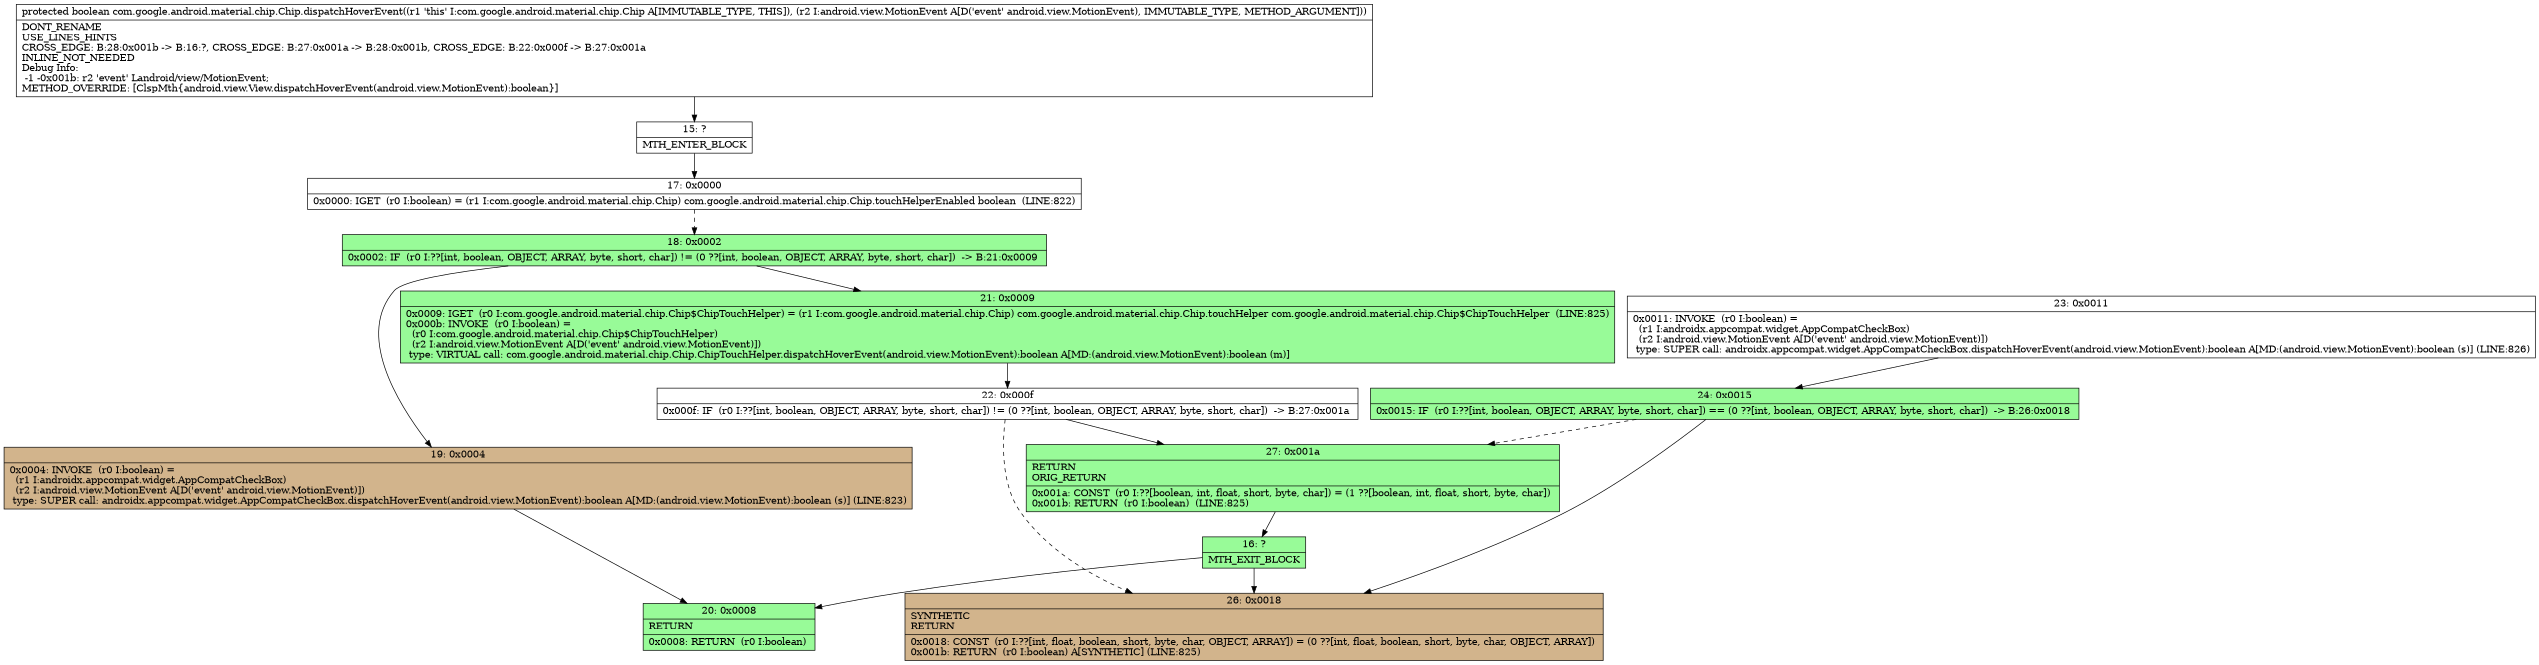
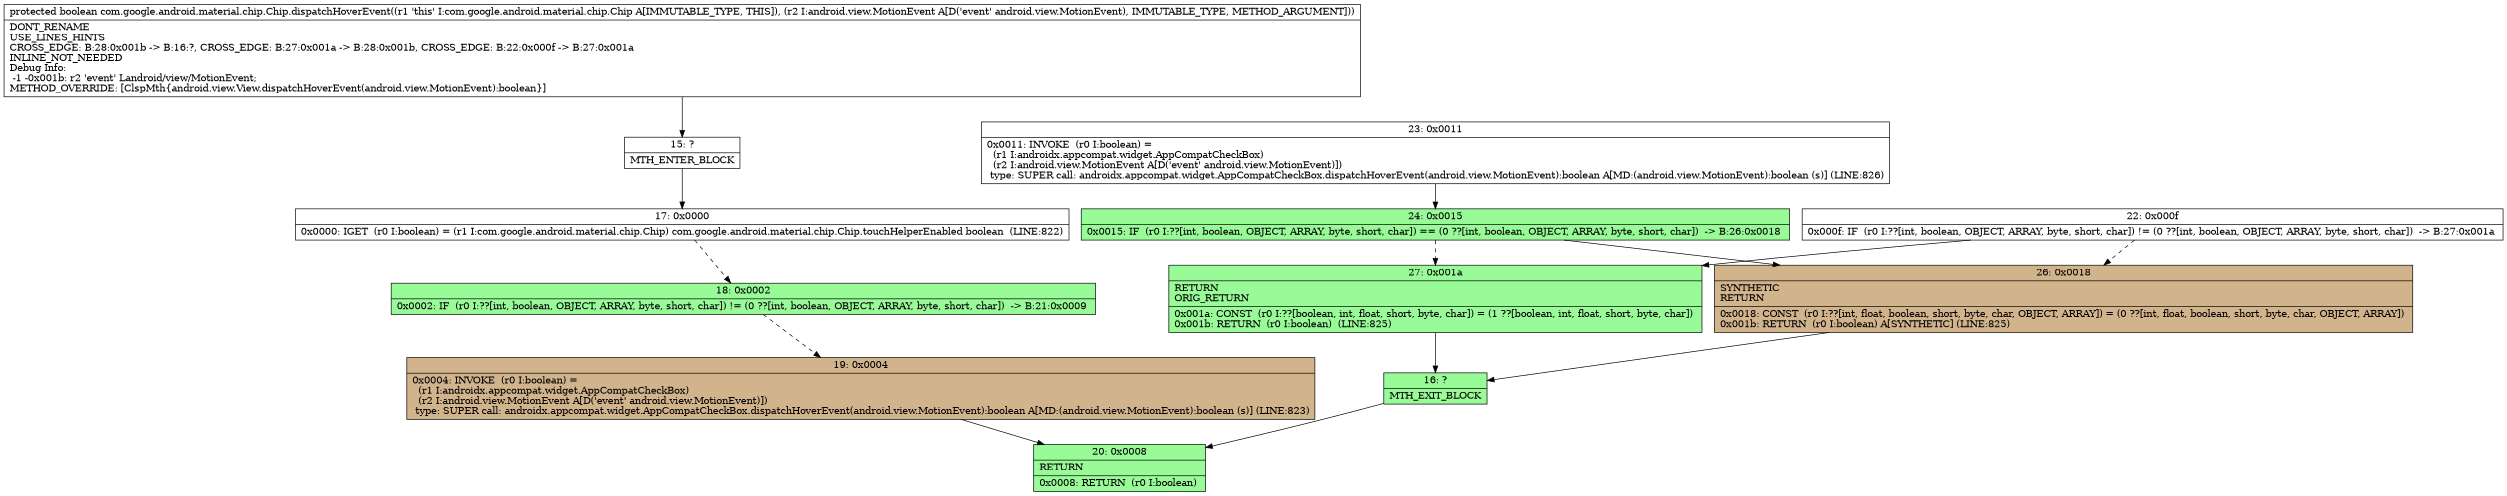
(382, 312) -> (789, 334)
(1008, 327) -> none
(1254, 577) -> (1662, 356)
